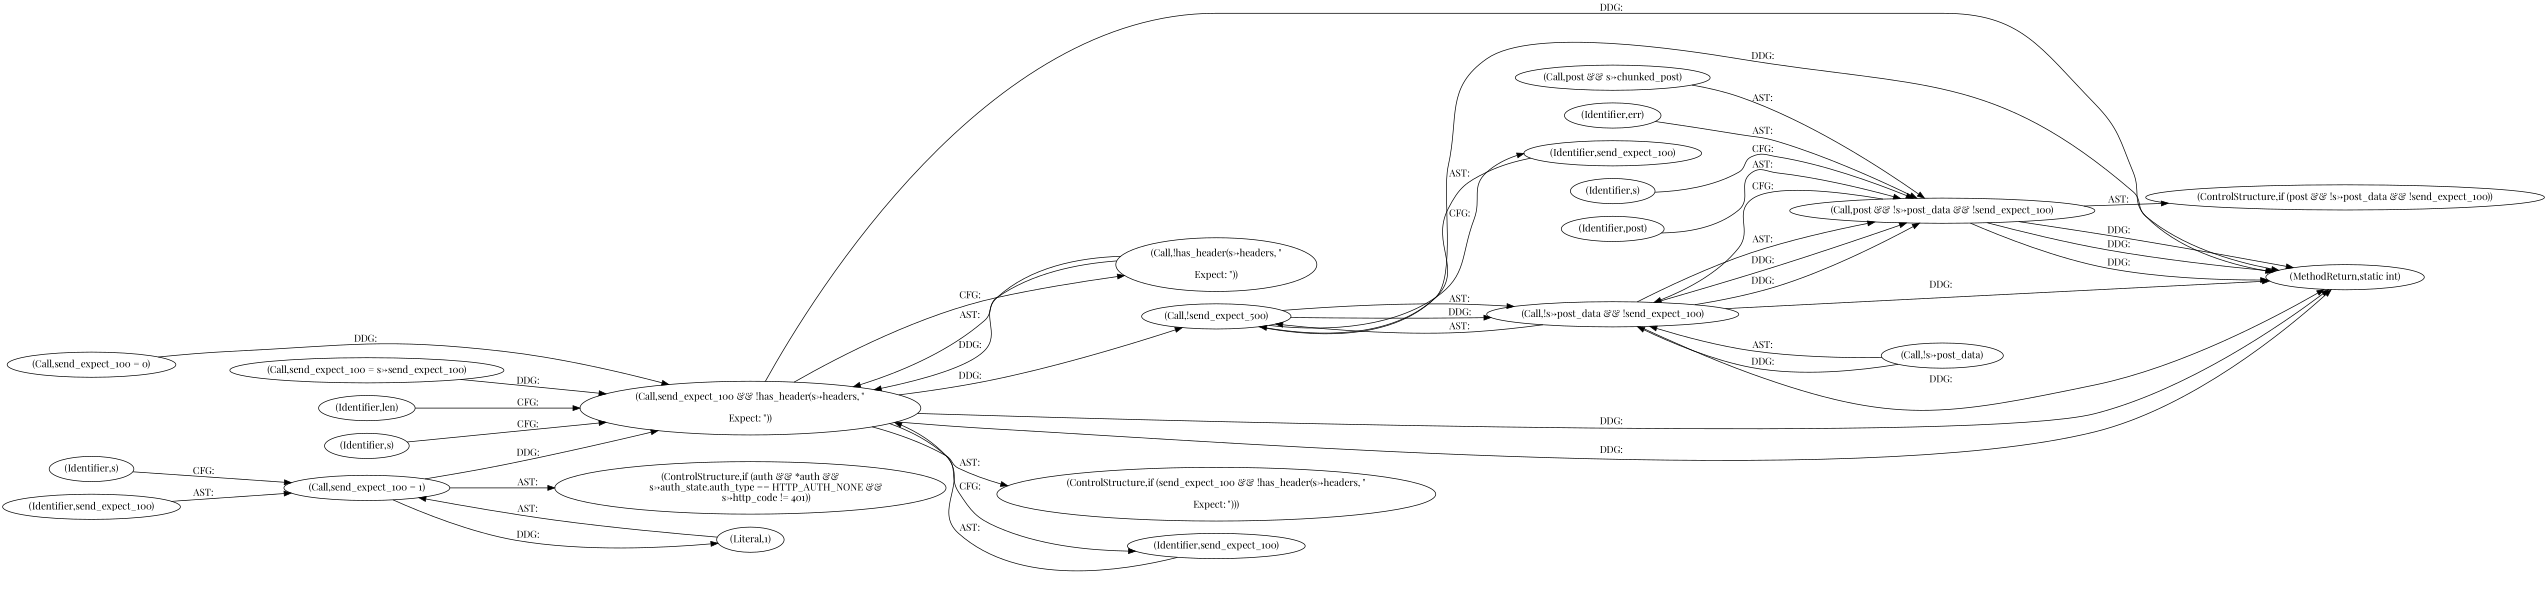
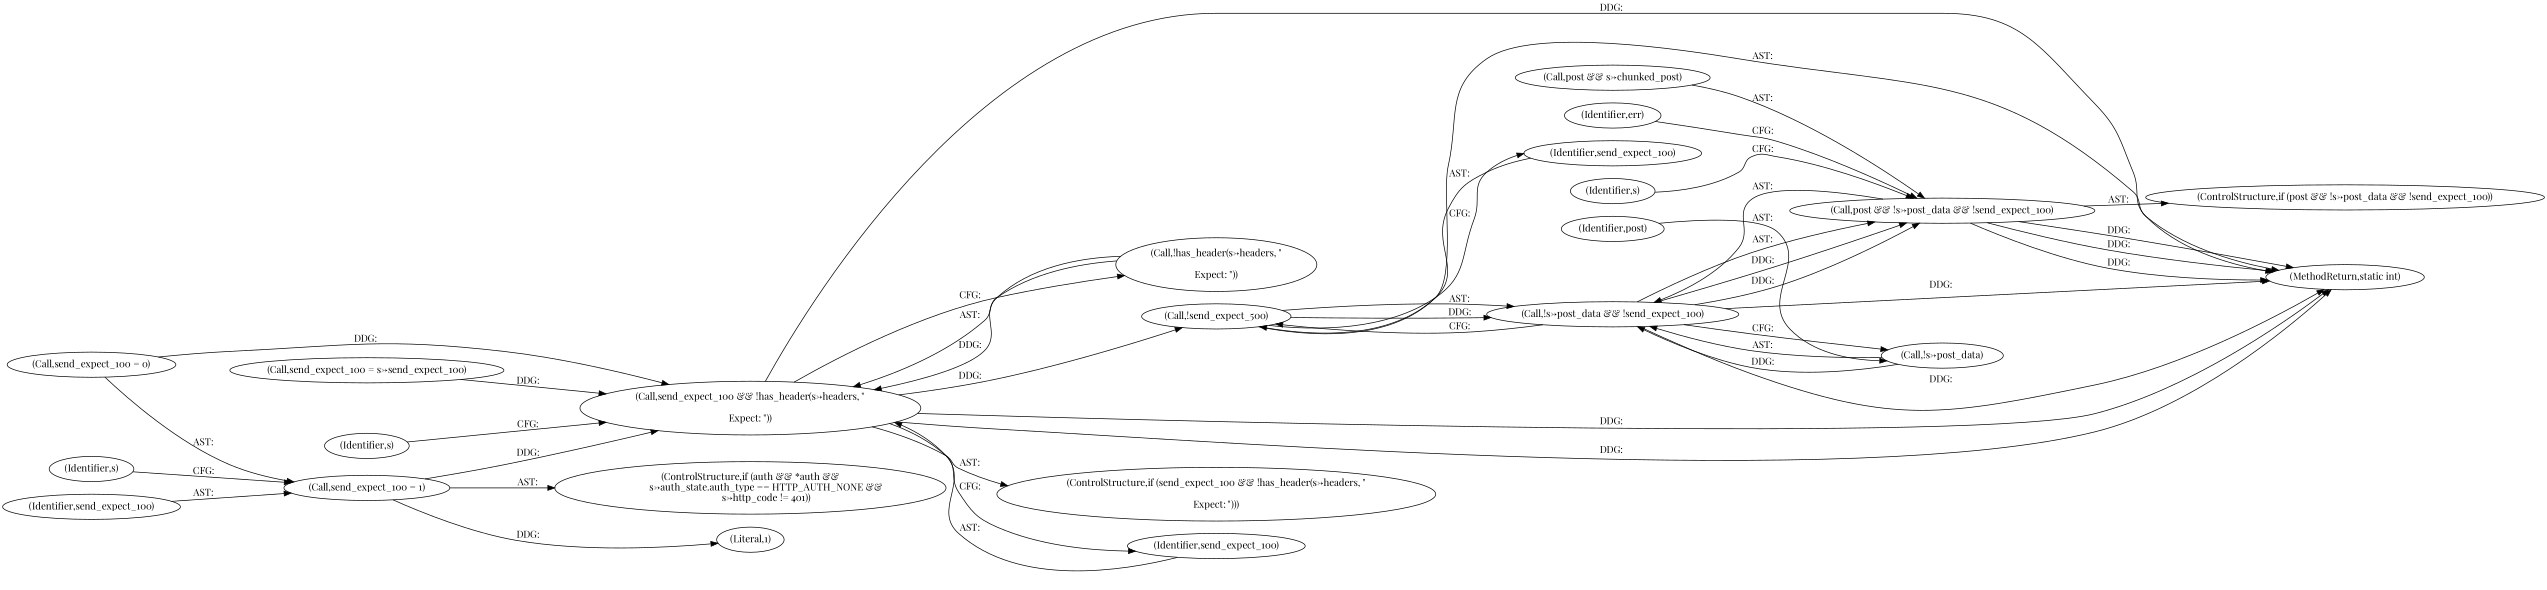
(1764, 56) -> (1764, 56)
(1764, 131) -> (1764, 131)
(1762, 170) -> (1787, 269)
(1764, 187) -> (1764, 187)
(1461, 327) -> (1461, 327)
none -> (1782, 338)
(367, 408) -> none
(571, 522) -> (188, 443)
